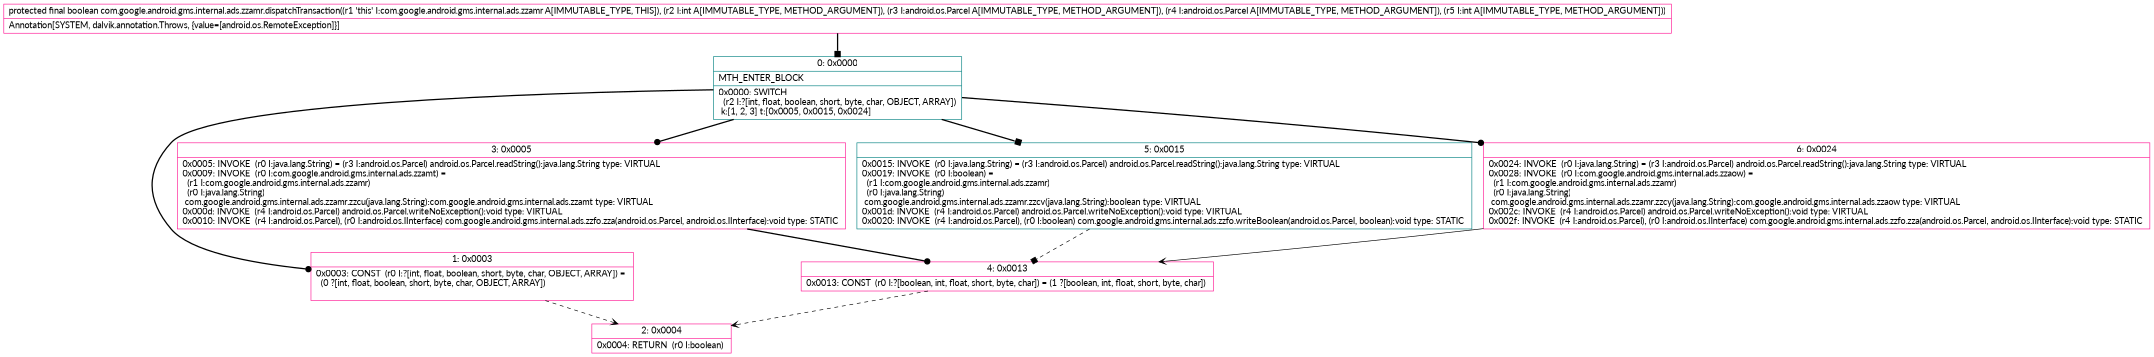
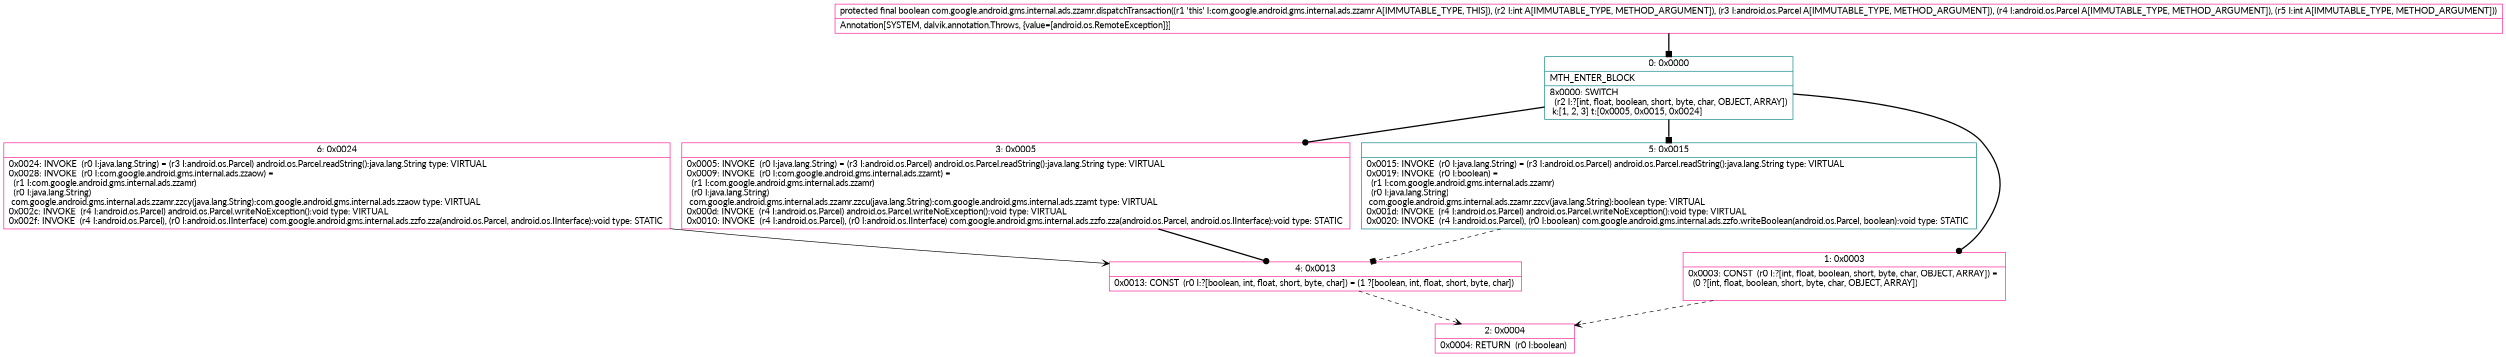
(755, 93) -> (1586, 93)
(1220, 118) -> none
